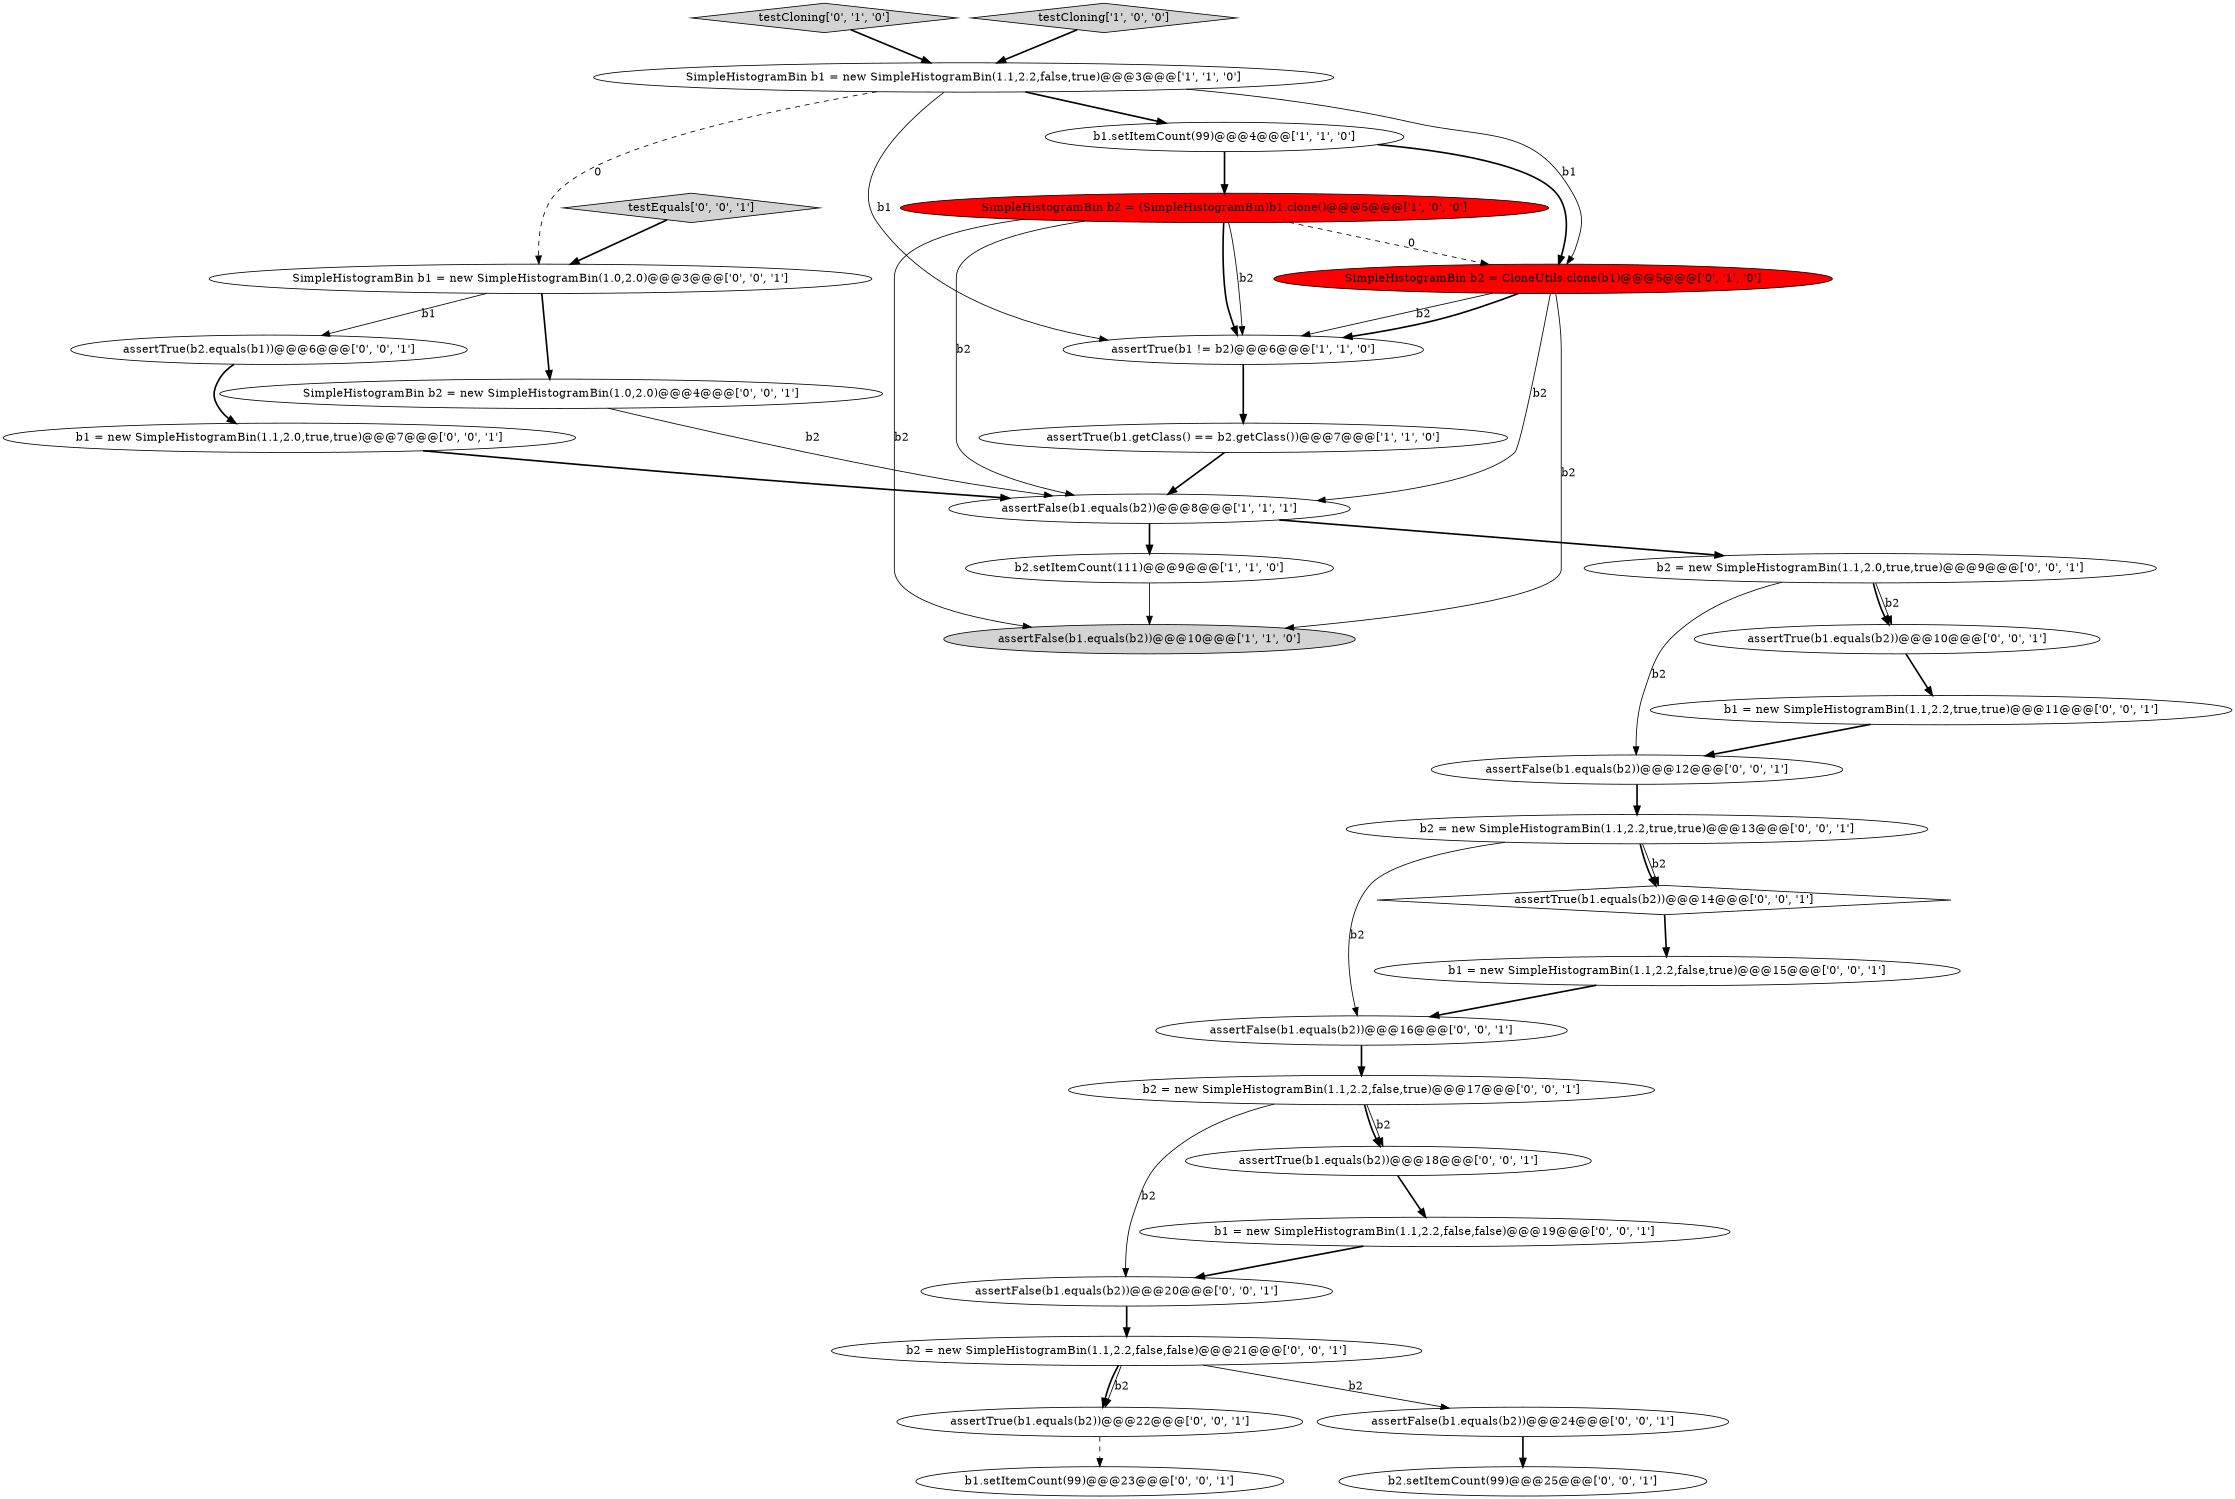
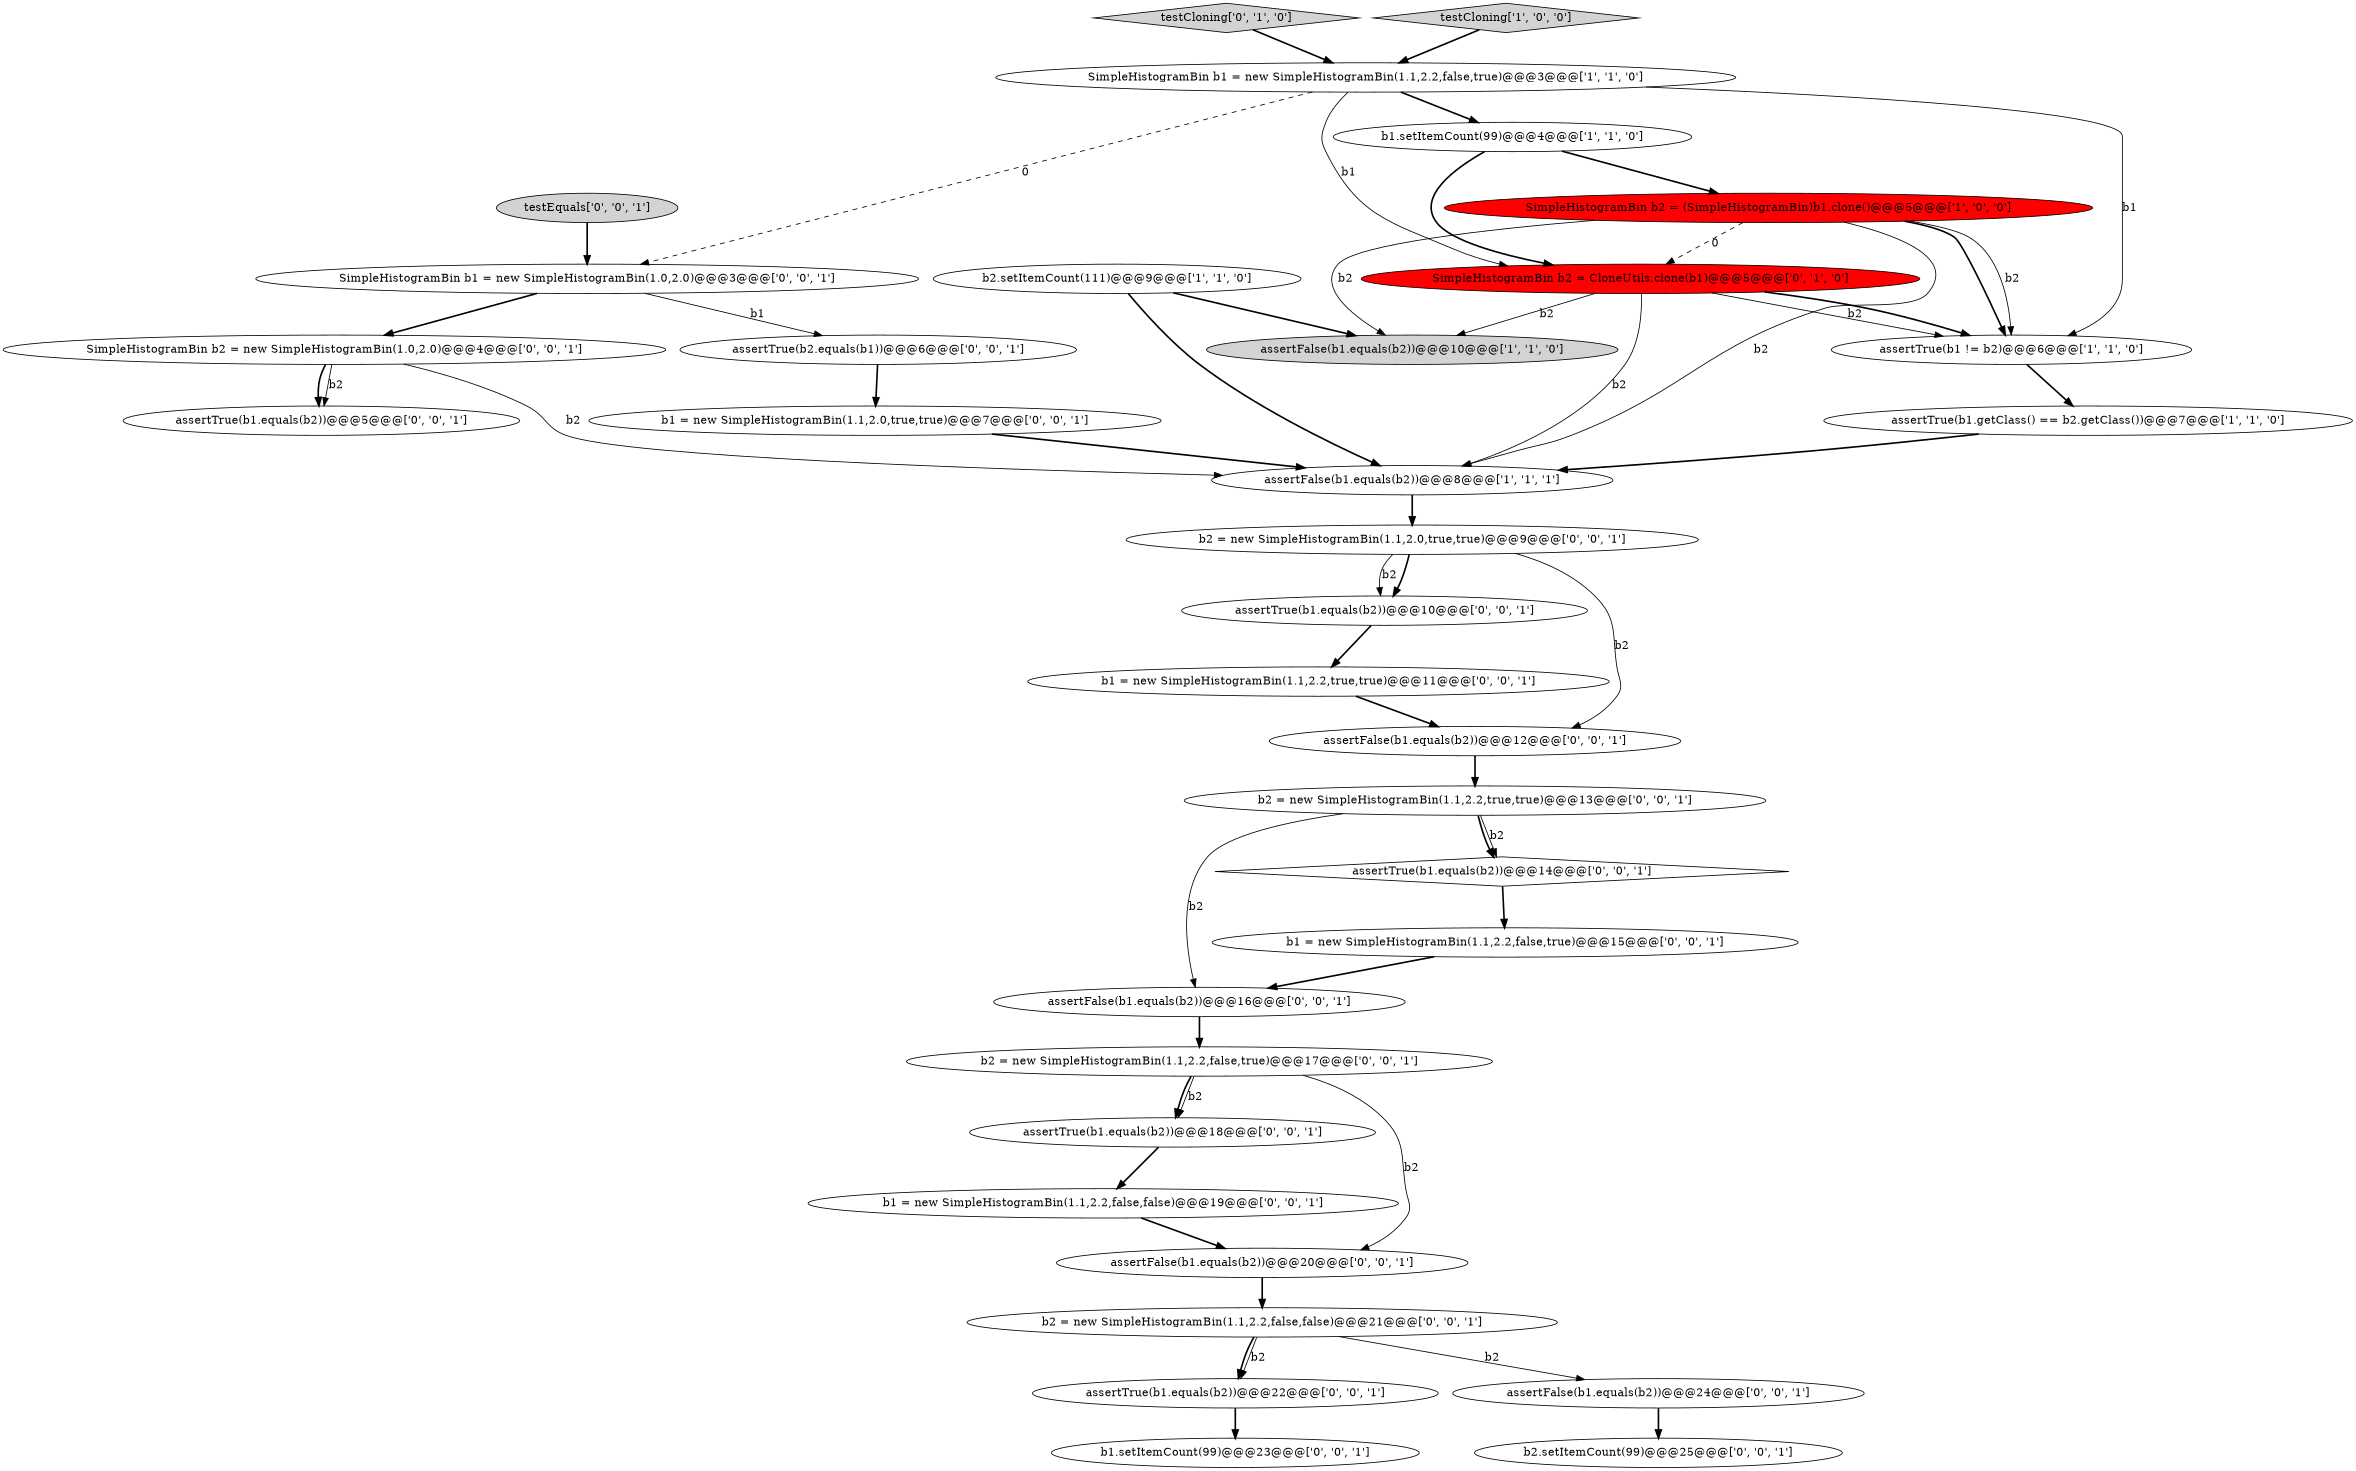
(691, 208) -> (587, 208)
none -> (321, 421)
(1150, 534) -> (1240, 392)
(1150, 600) -> (1260, 313)
(1100, 1448) -> (1235, 1419)
